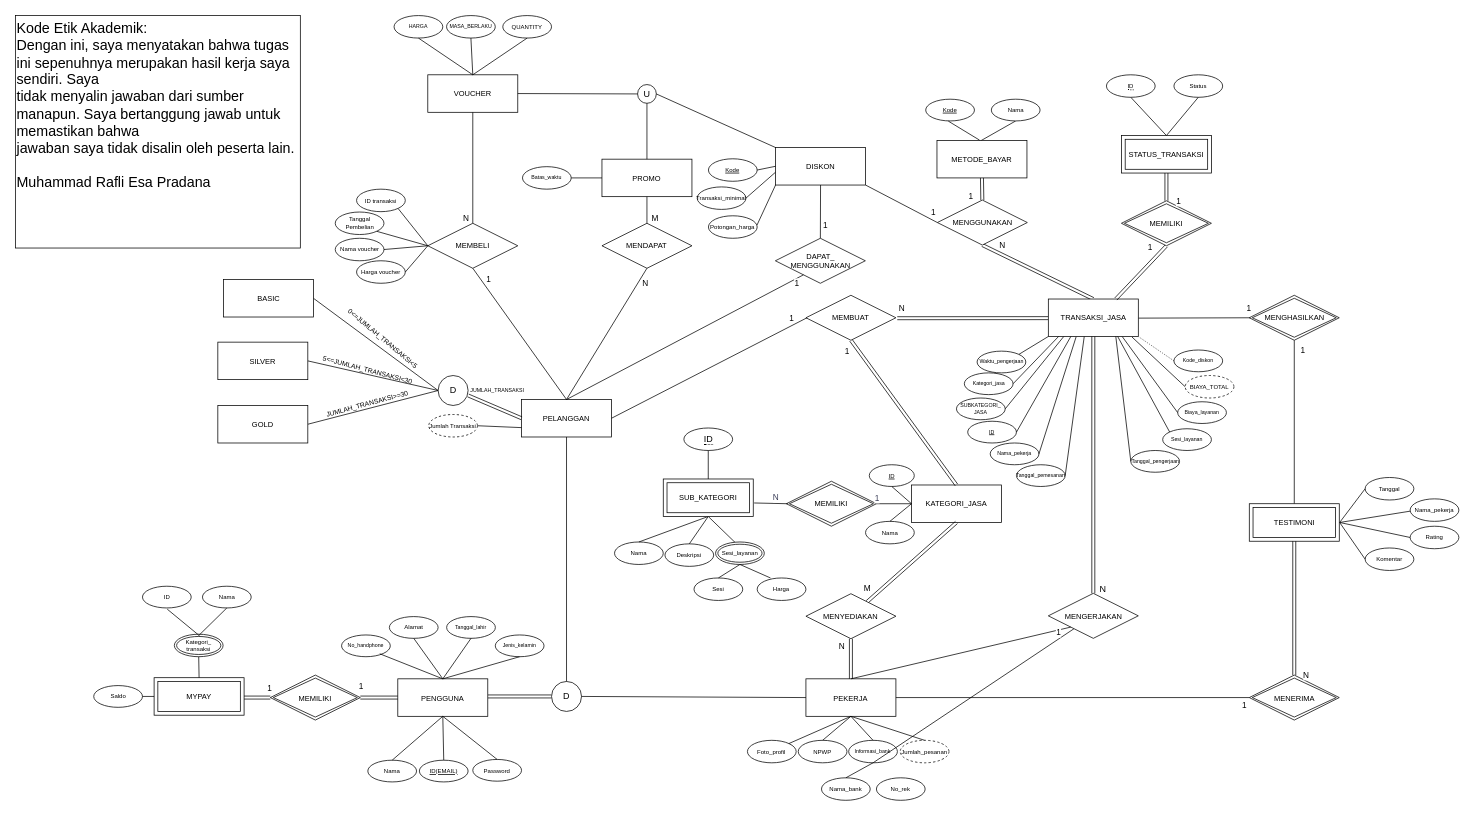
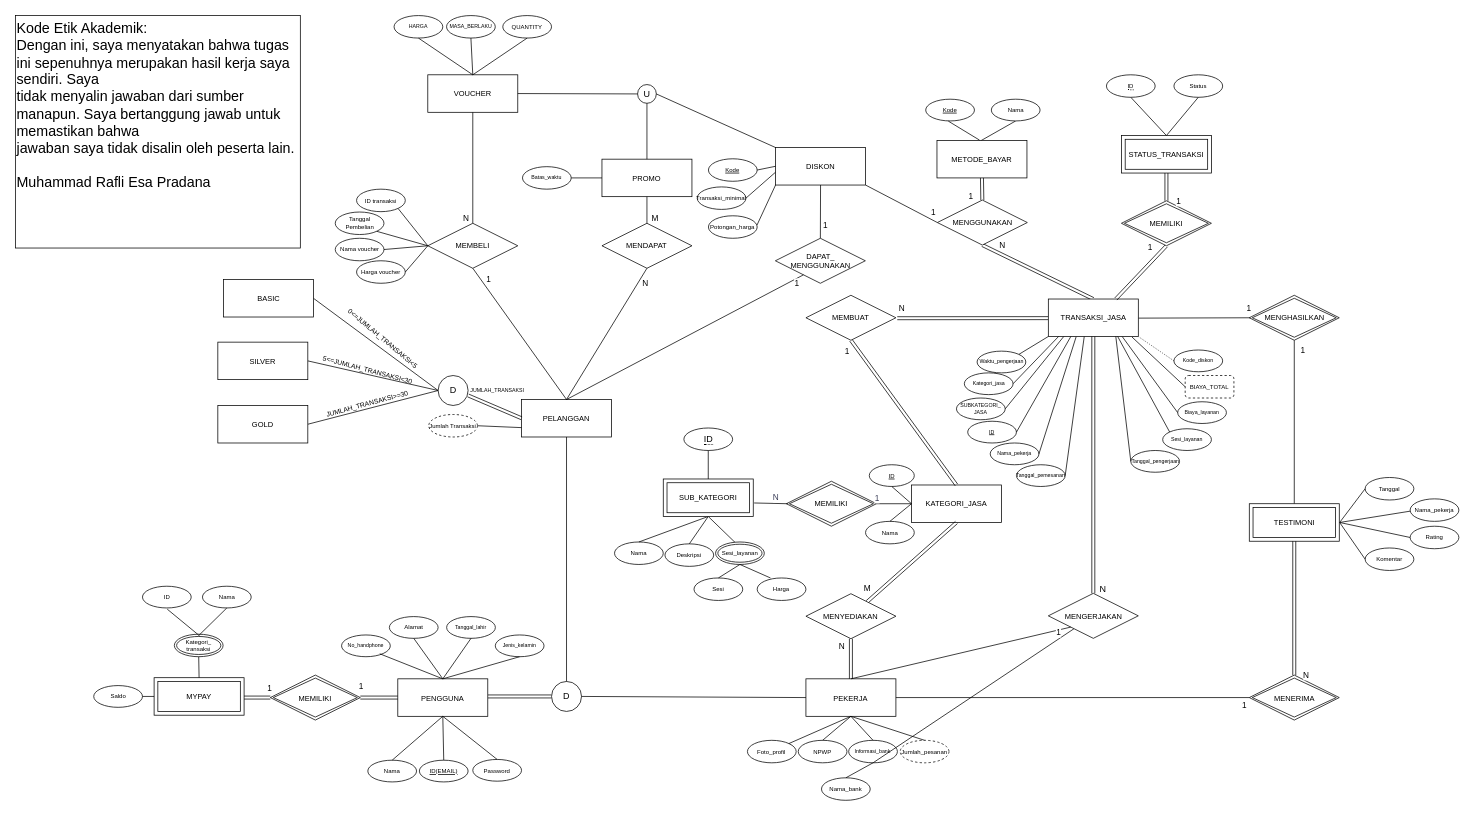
(709, 368) -> none
(1210, 387) -> (1210, 387)
(901, 789) -> none
